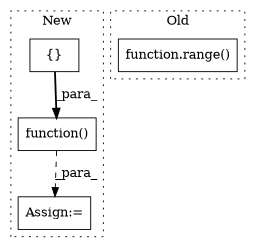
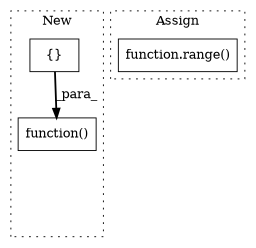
(178, 21) -> (178, 21)
(54, 213) -> none
